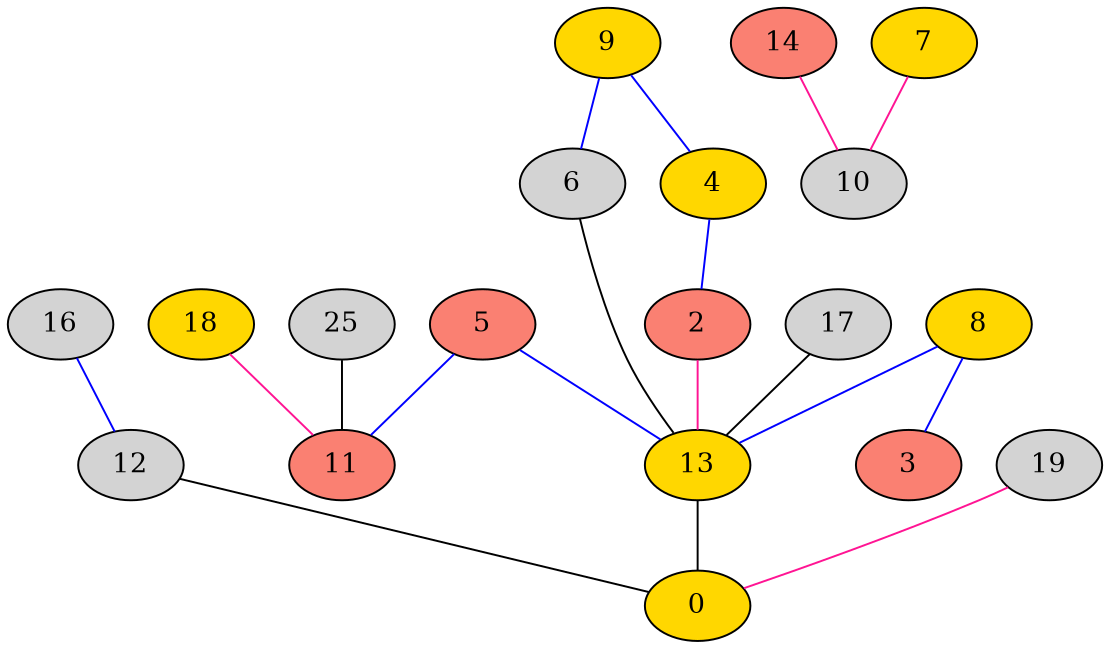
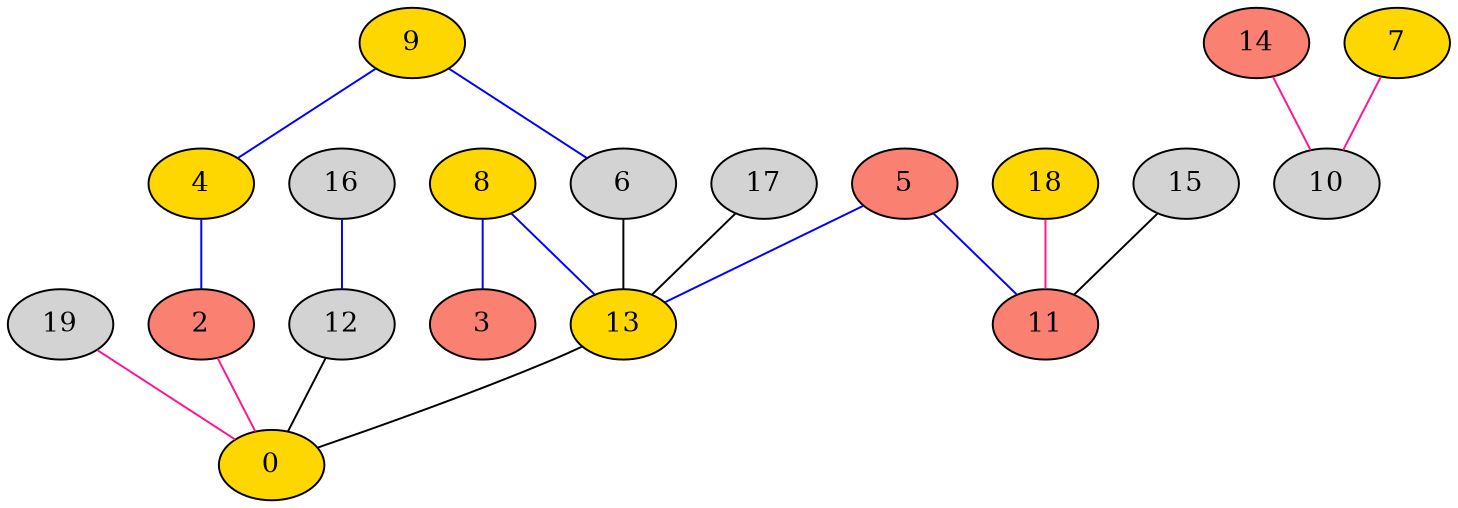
(342, 324) -> (1186, 184)
(698, 395) -> (237, 395)
